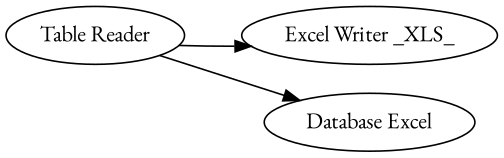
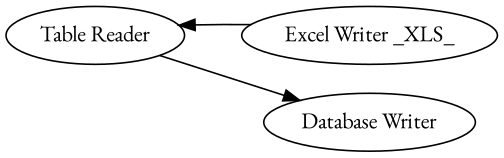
(207, 46) -> (223, 25)
(370, 122) -> (370, 122)
